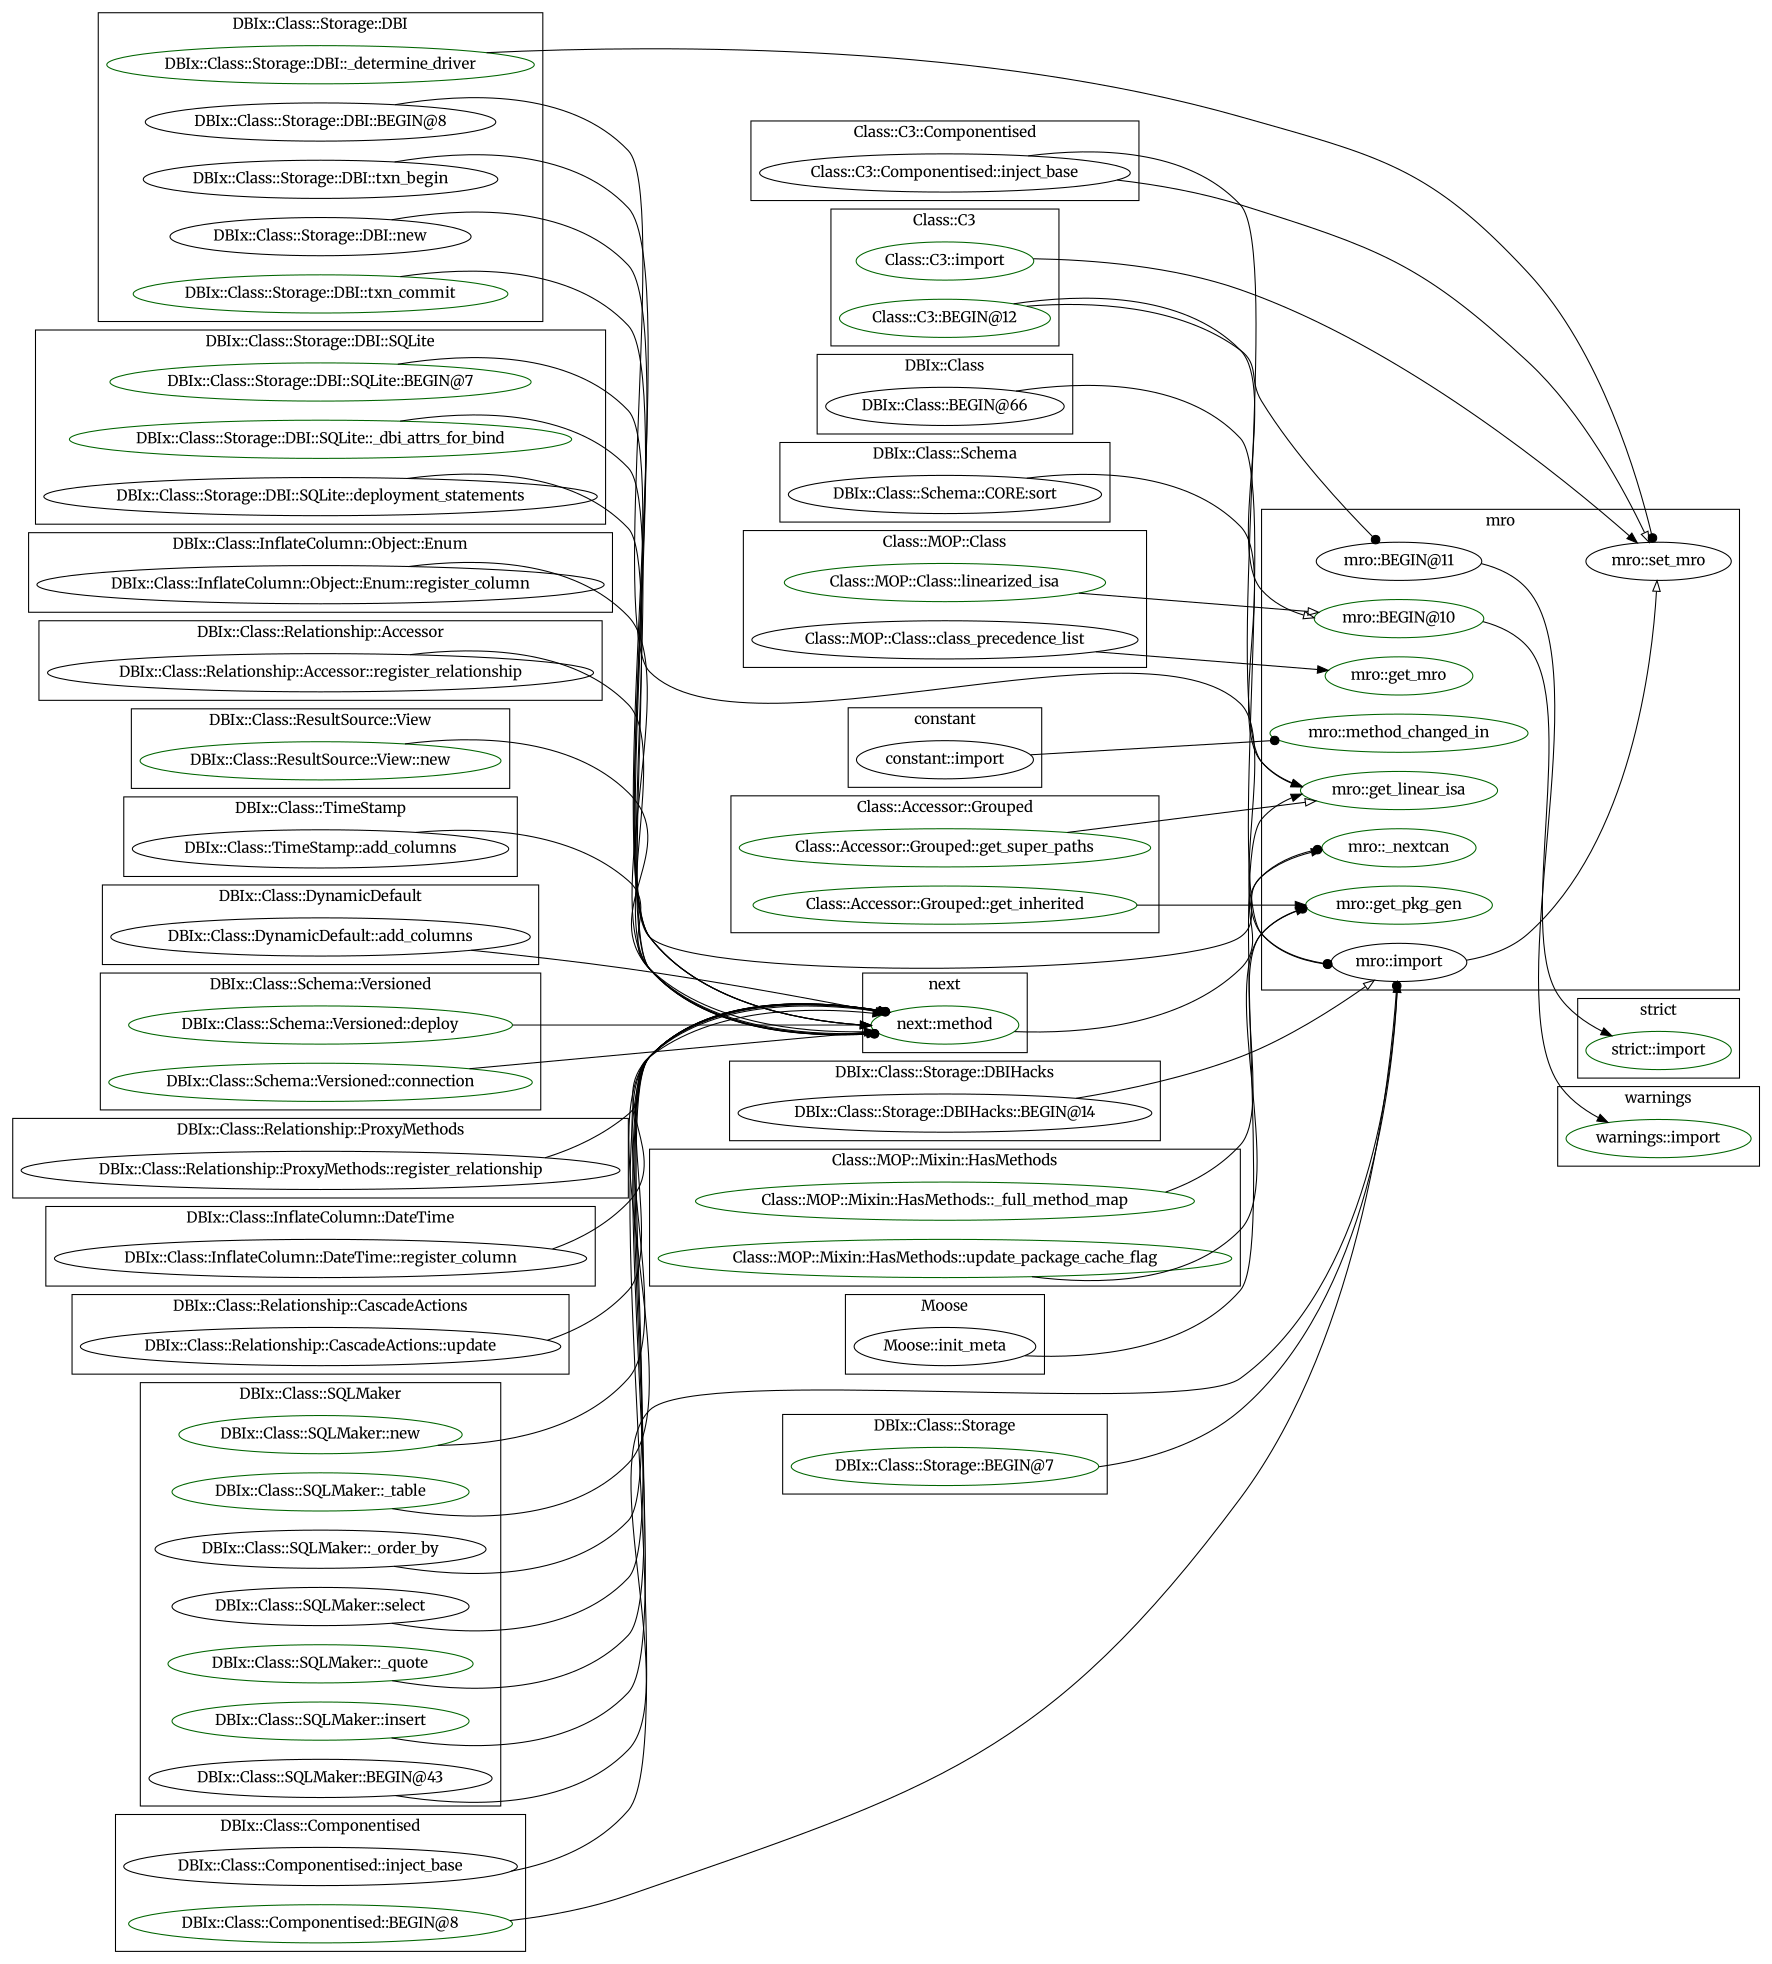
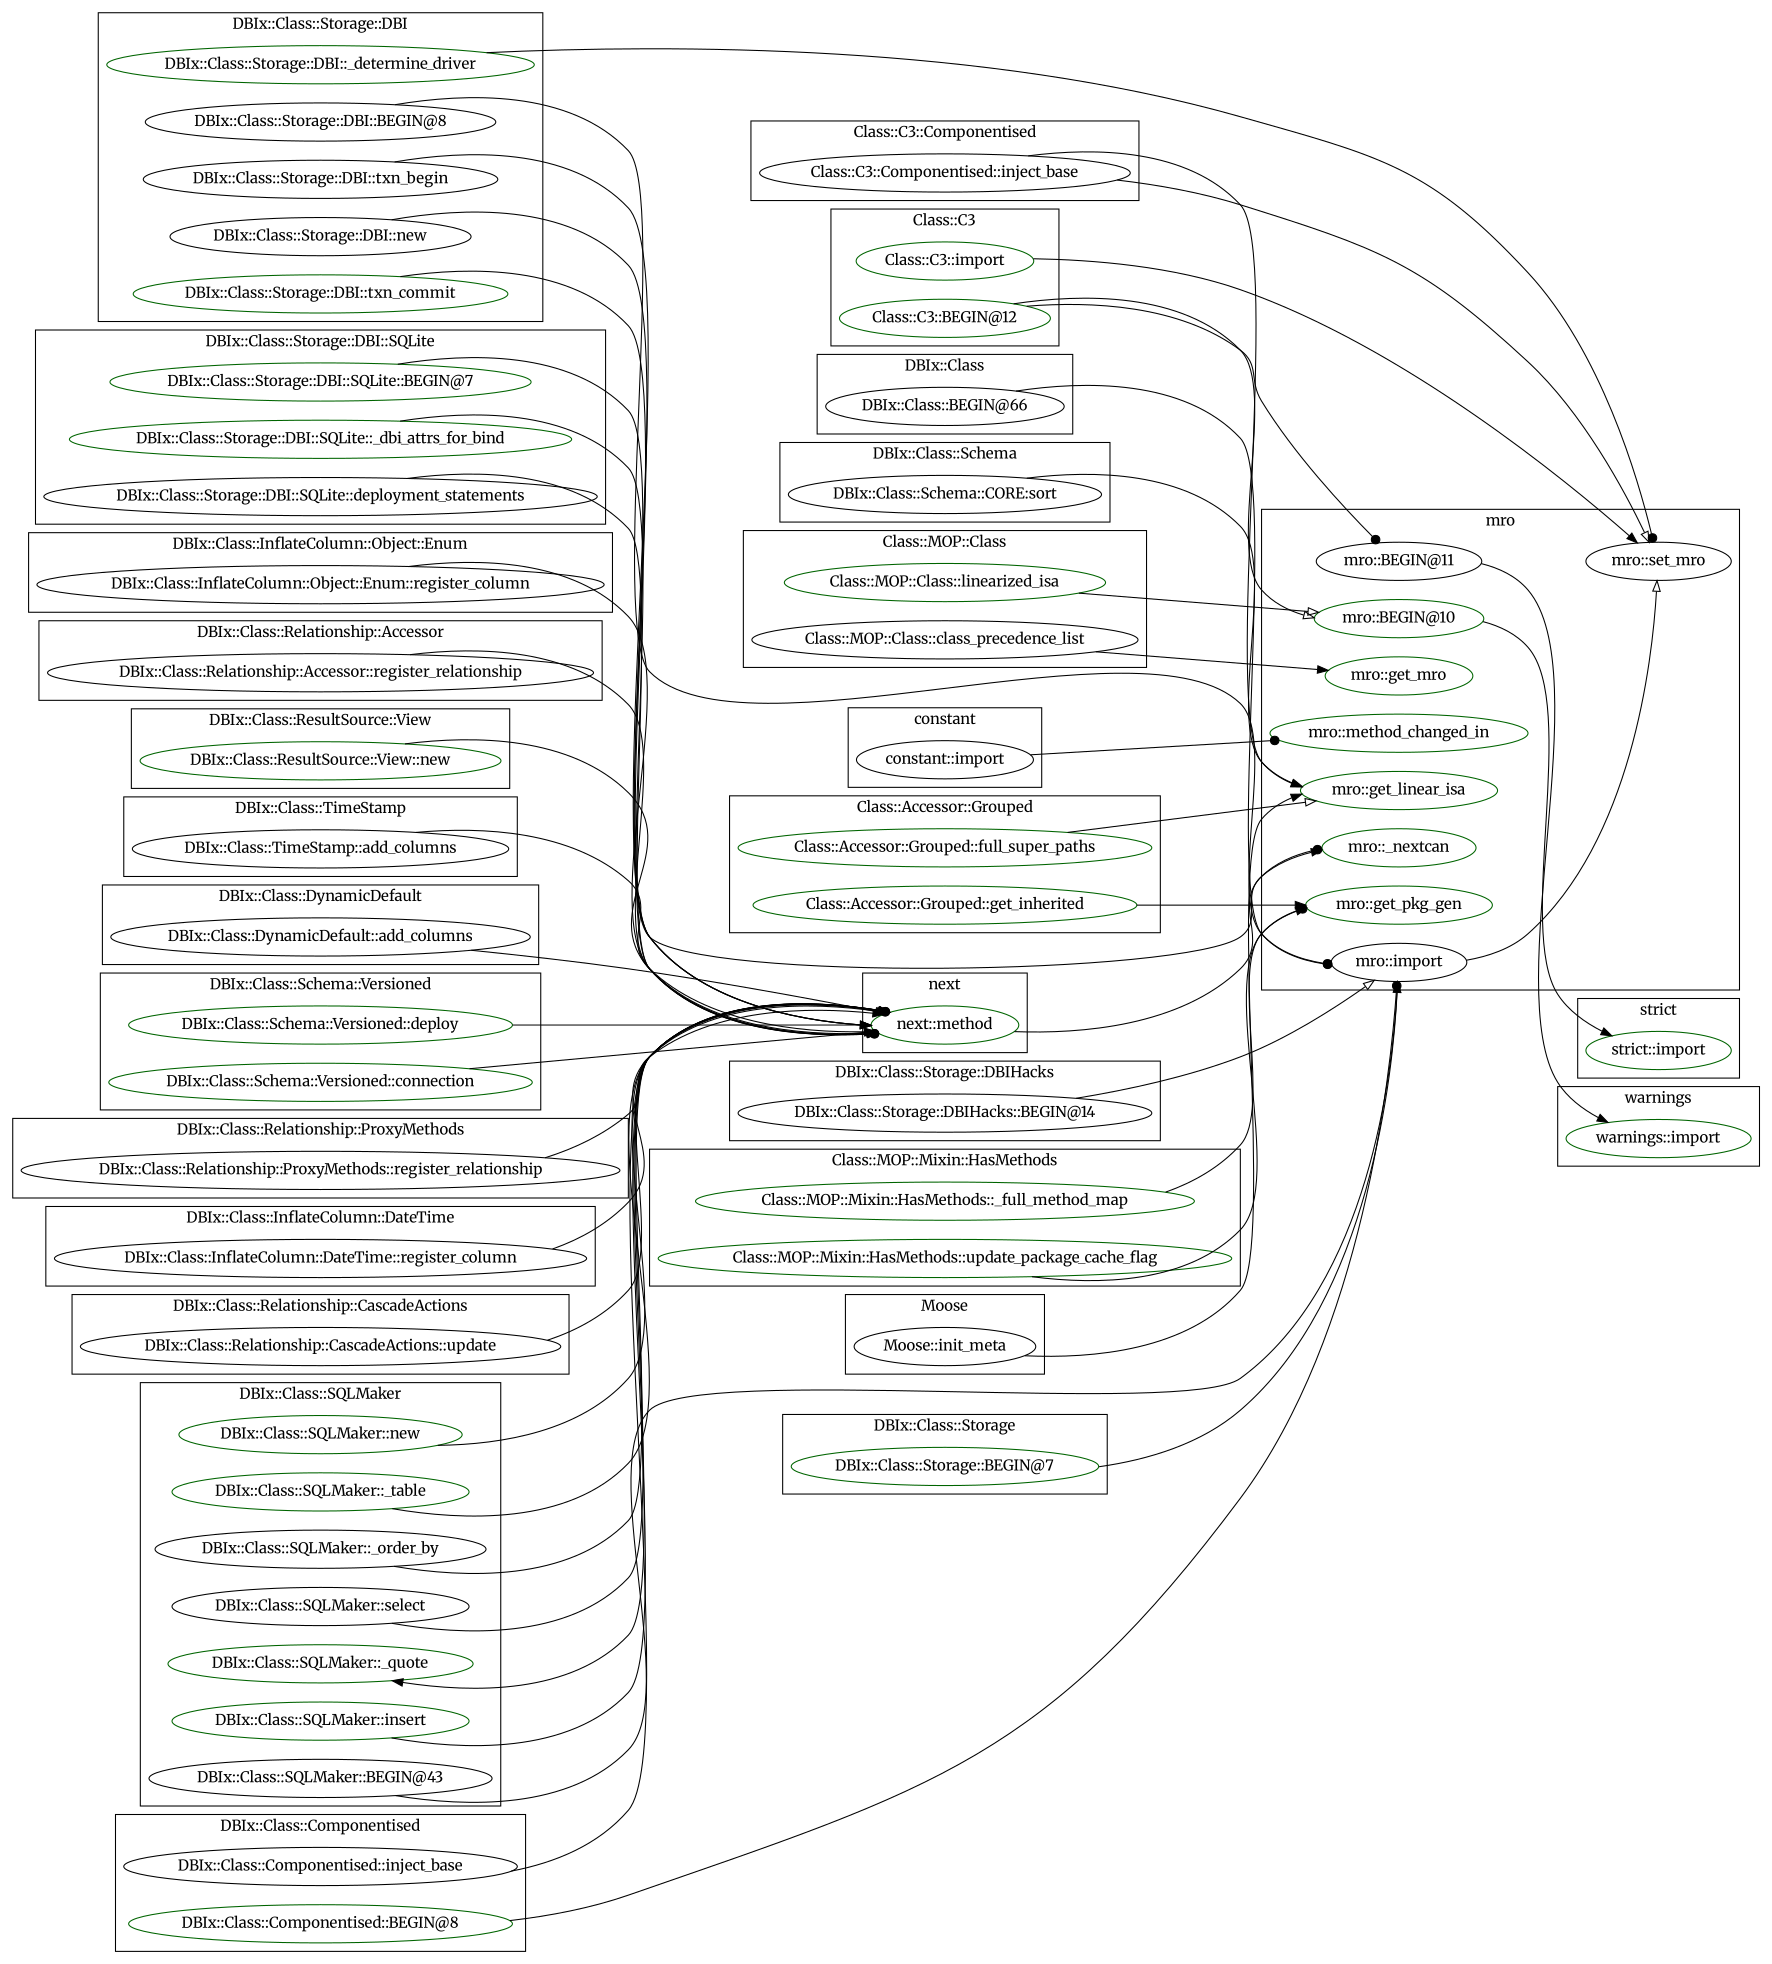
(945, 848) -> (945, 848)
(634, 1617) -> (639, 1339)
